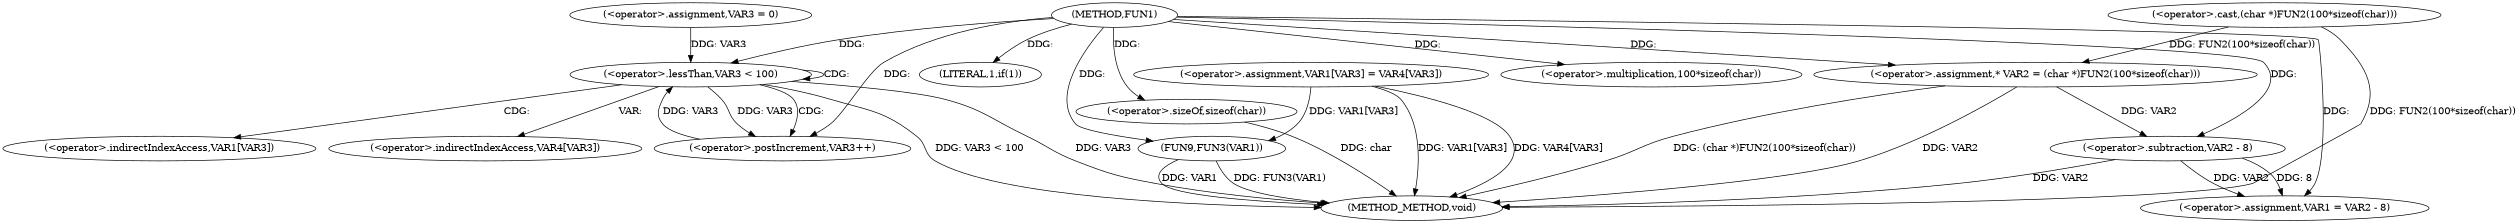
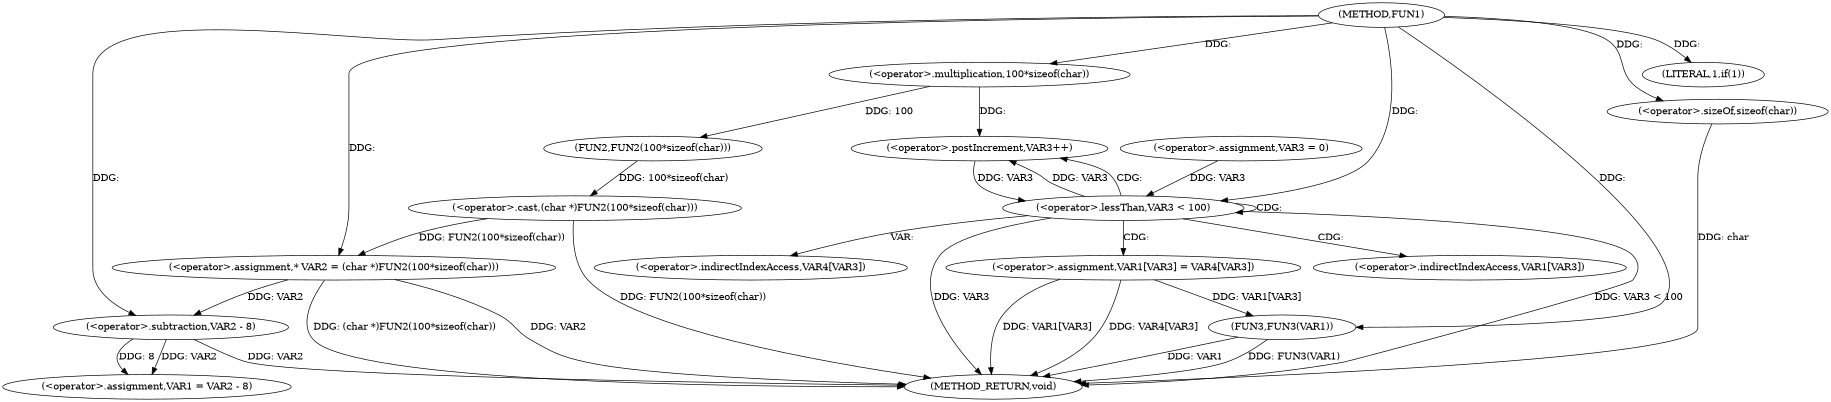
(1825, 25) -> none
(919, 46) -> (980, 108)
none -> (653, 149)
(1212, 149) -> (1282, 327)
(1412, 208) -> (993, 387)
none -> (1123, 235)
